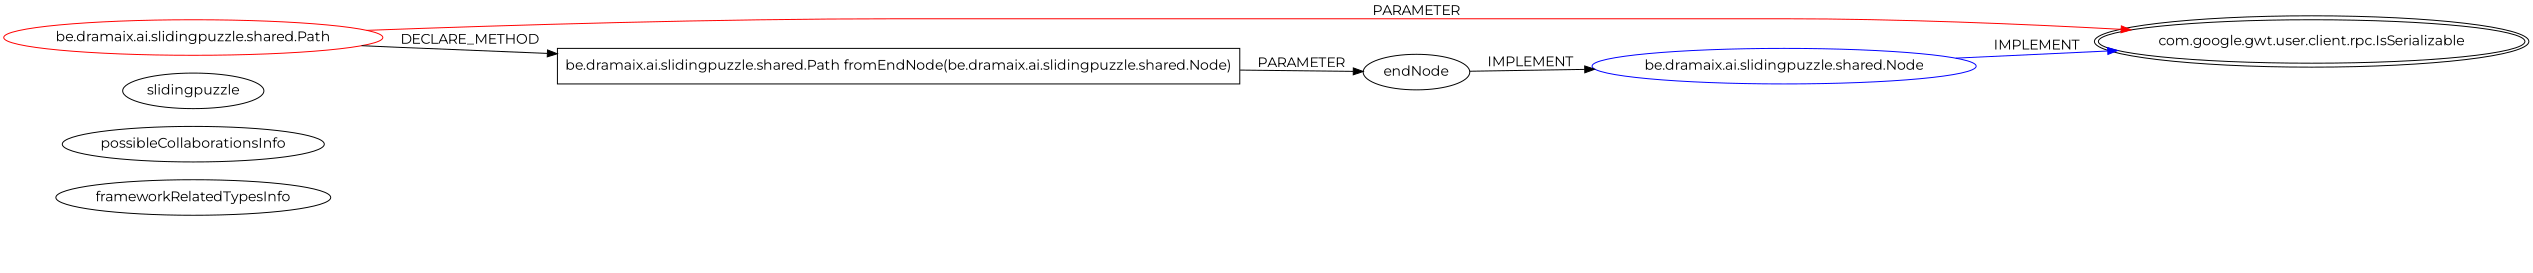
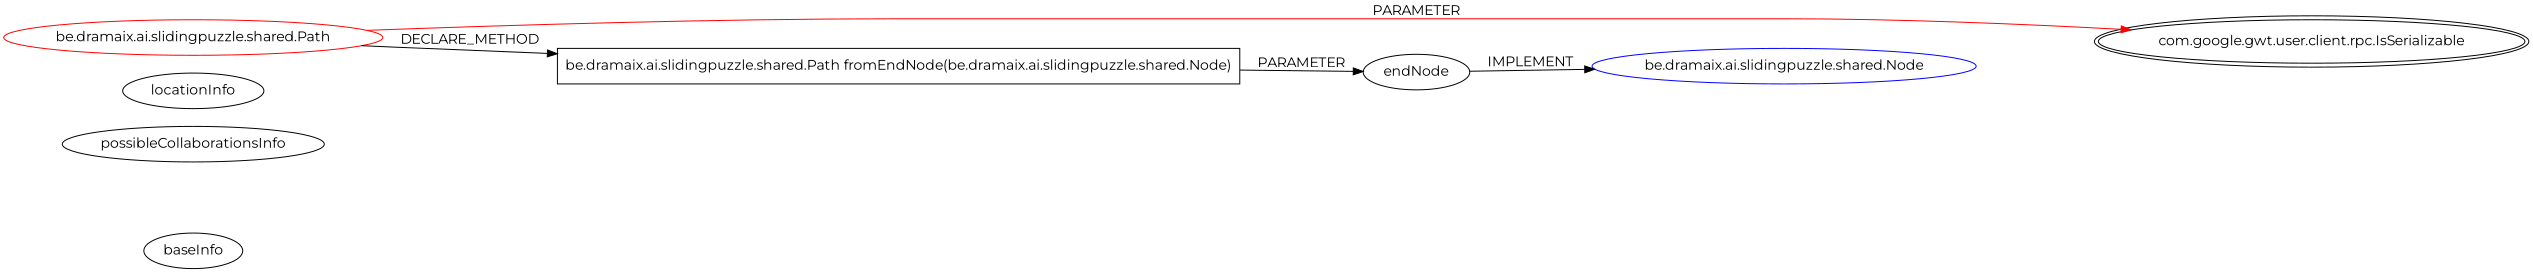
(2032, 55) -> none
(193, 91) -> (193, 91)
(193, 198) -> none
none -> (193, 251)
